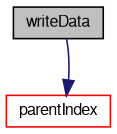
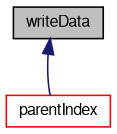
(69, 59) -> (48, 75)
